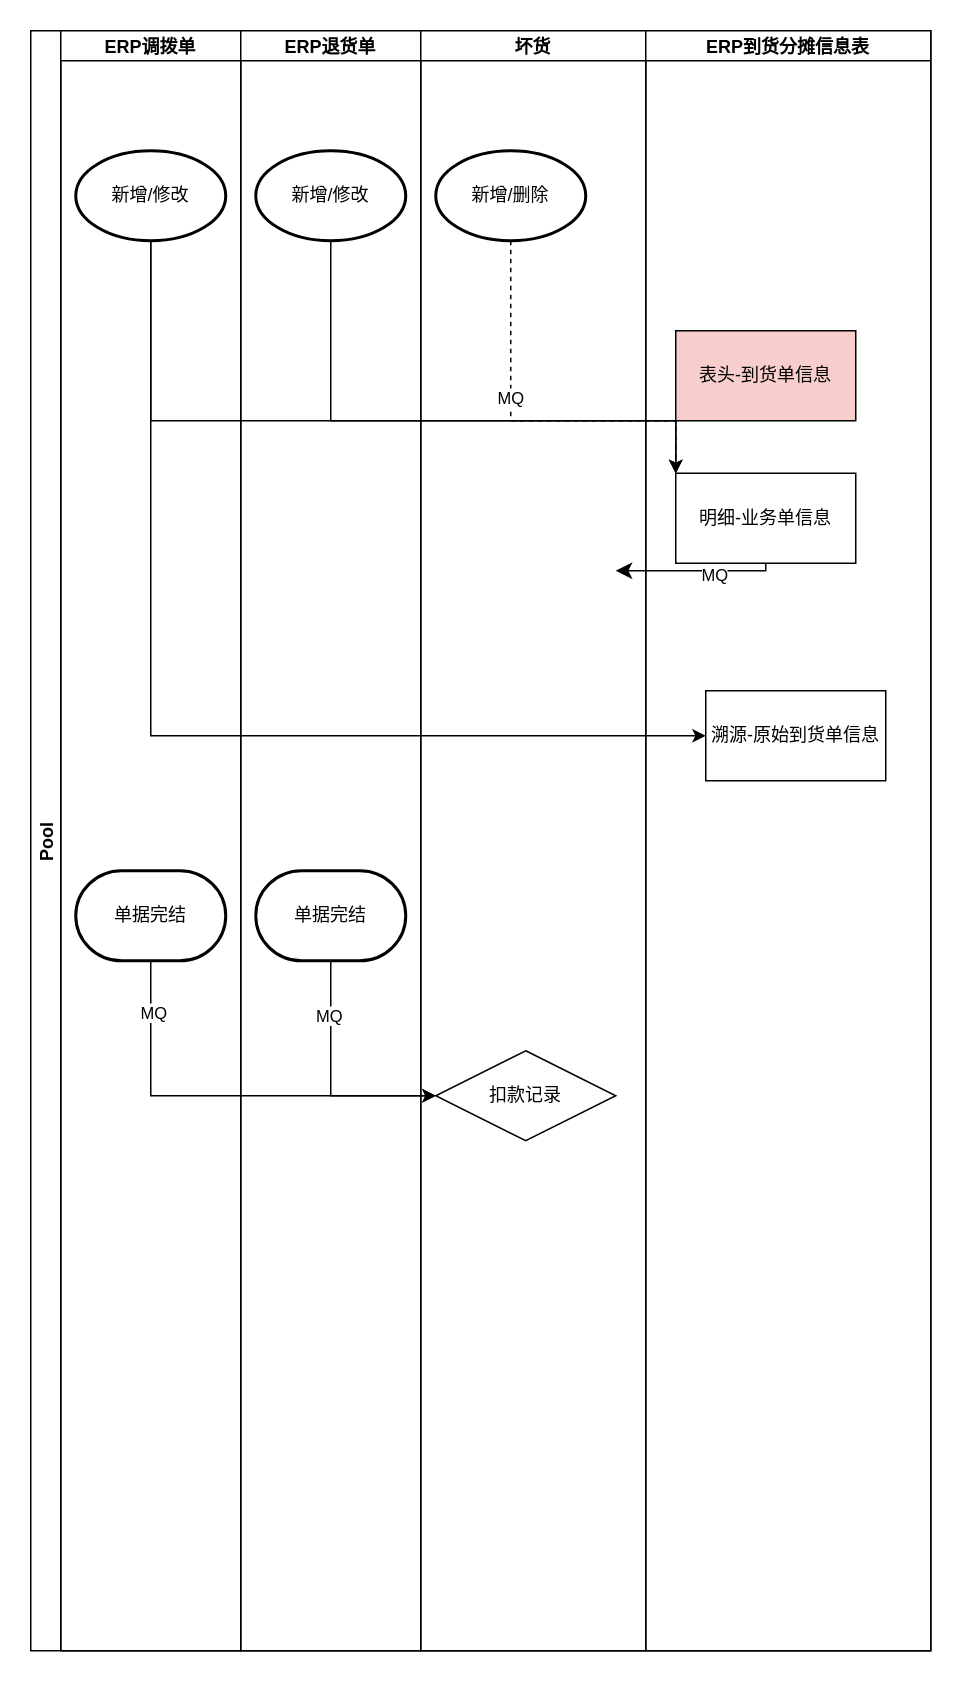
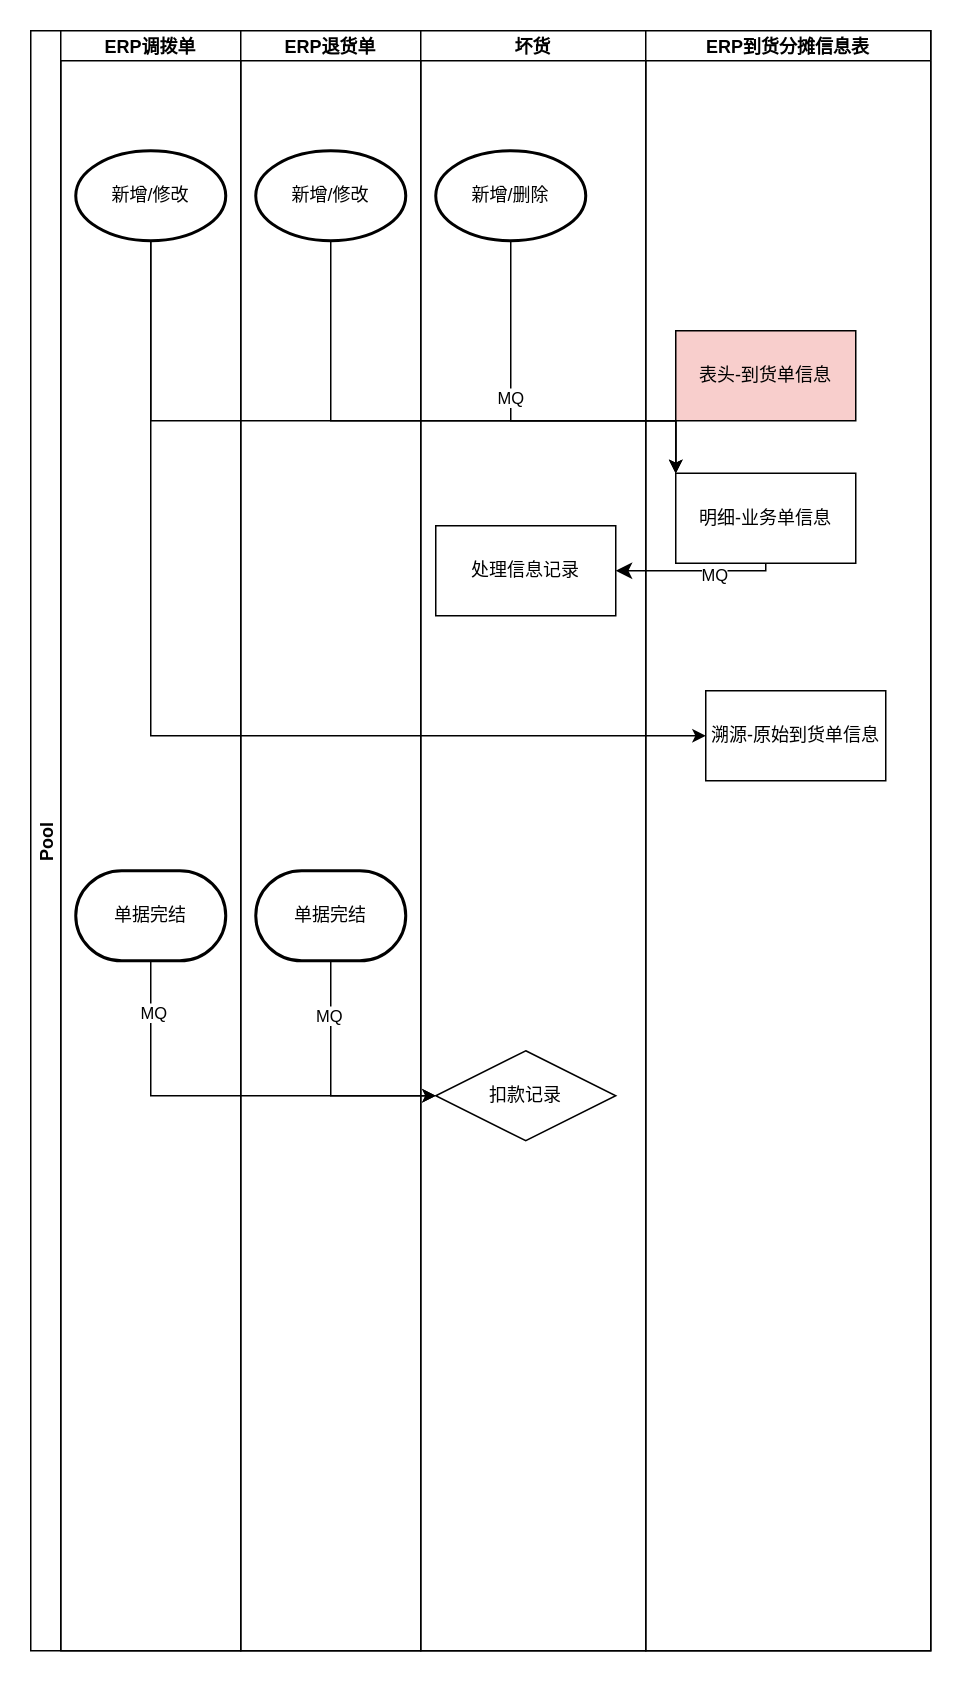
(511, 314) -> (511, 314)
none -> (526, 571)
